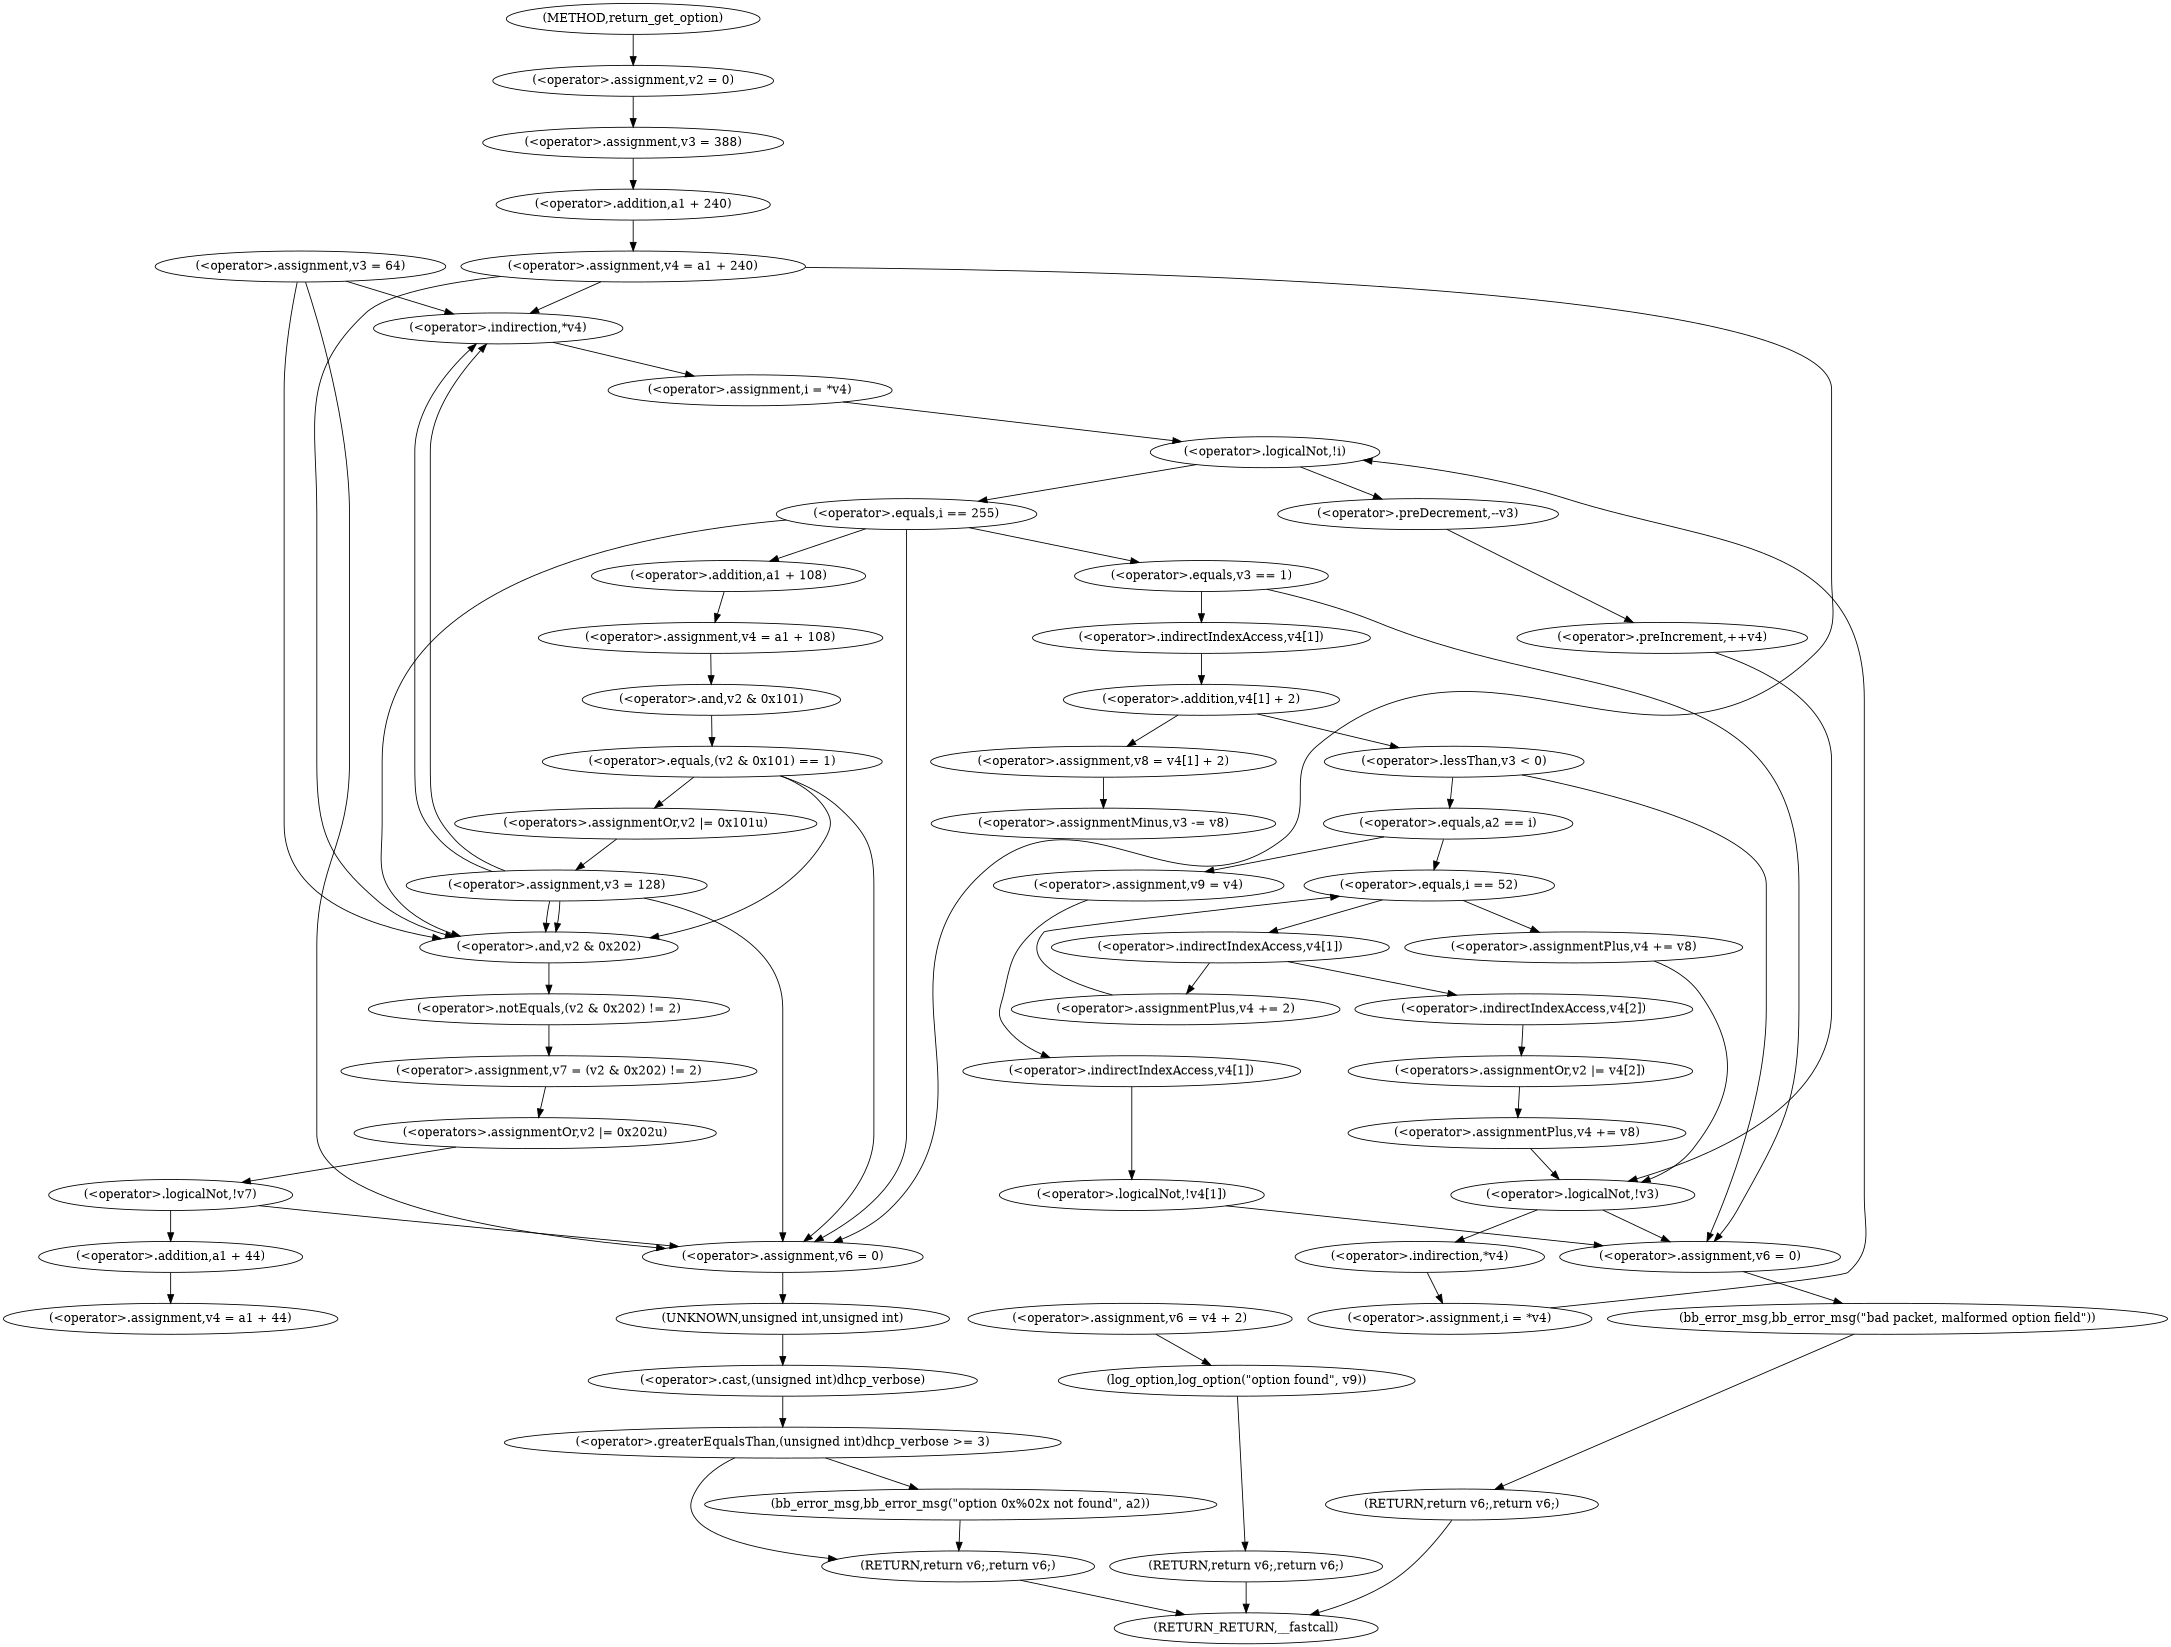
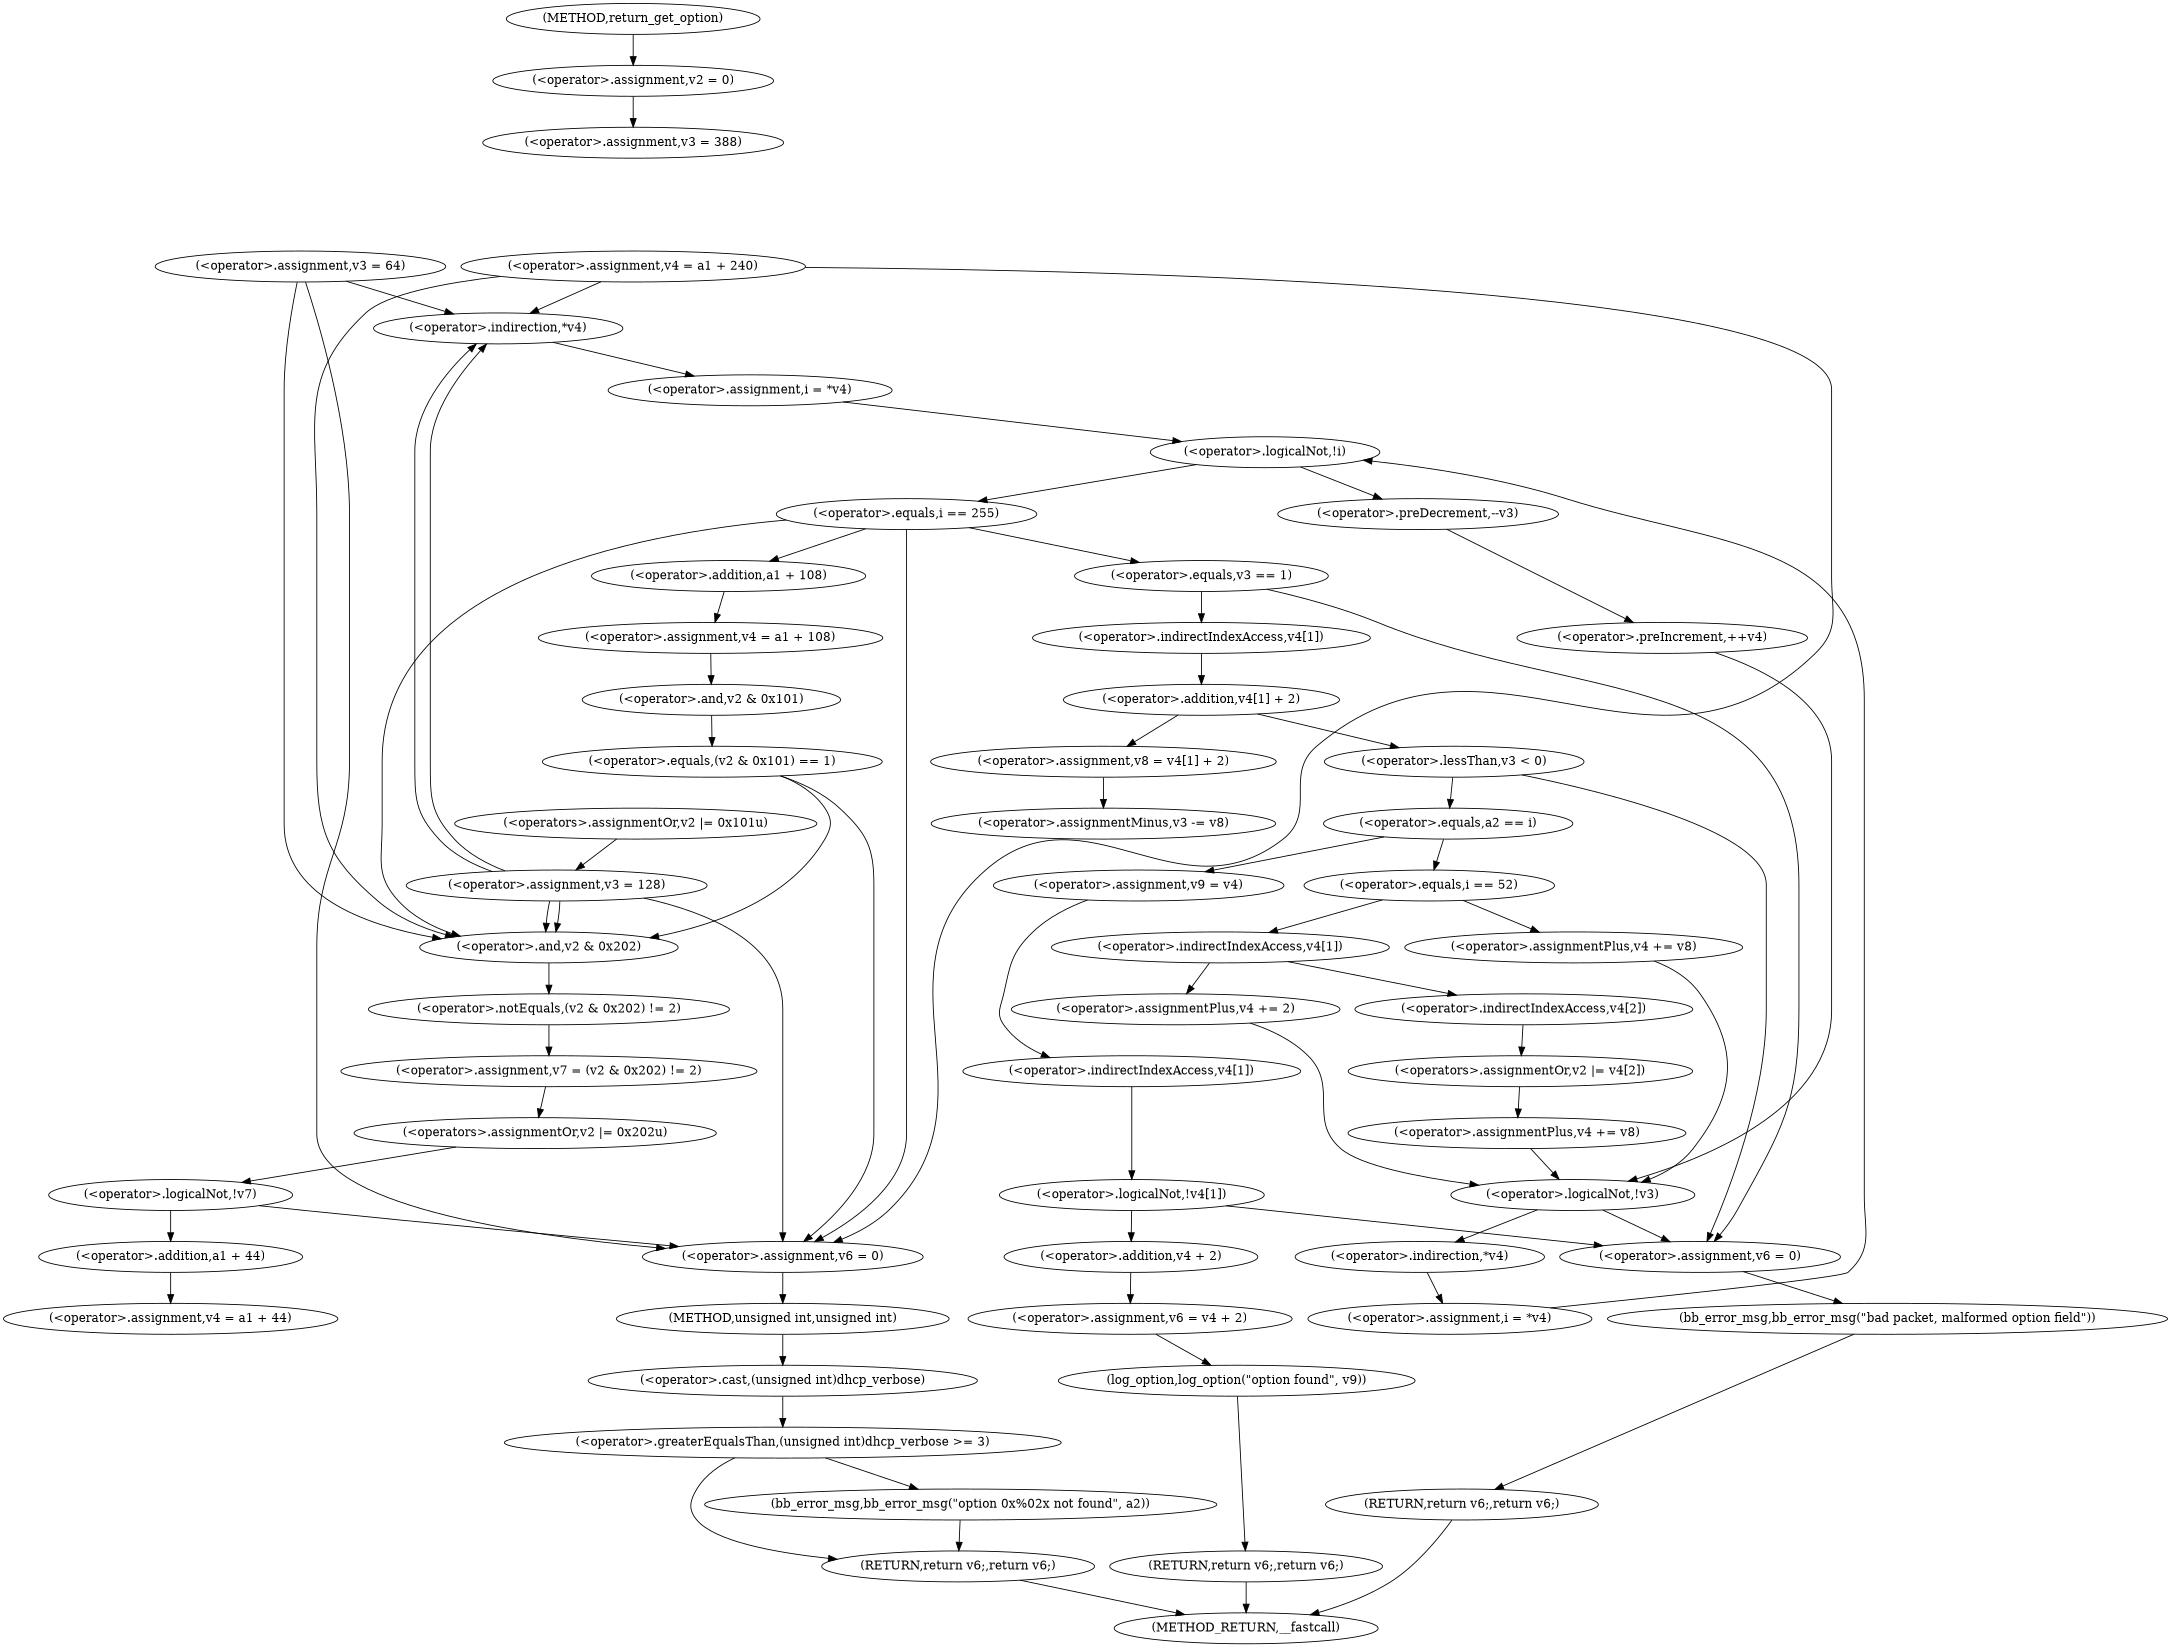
(633, 205) -> none
(678, 790) -> none
(1132, 920) -> (1330, 1136)
none -> (1131, 1257)
(783, 1319) -> (783, 1319)
(1246, 1628) -> (1246, 1628)
